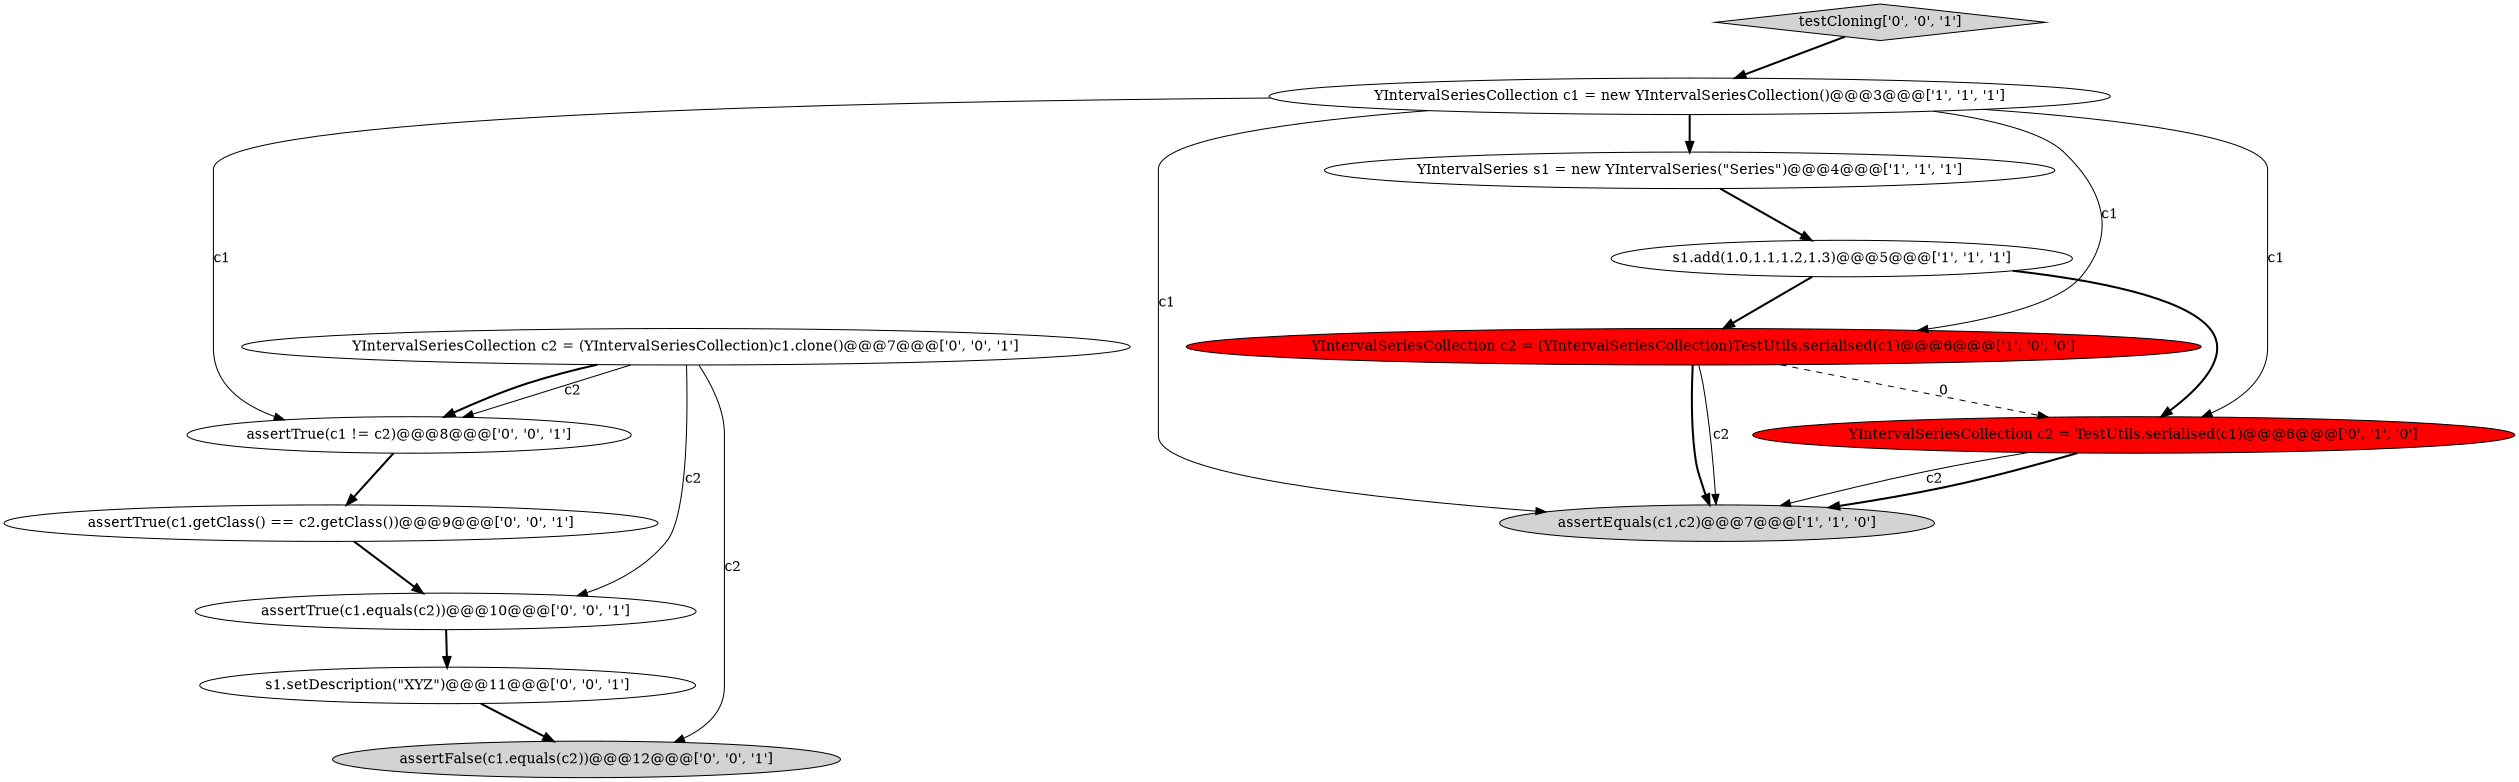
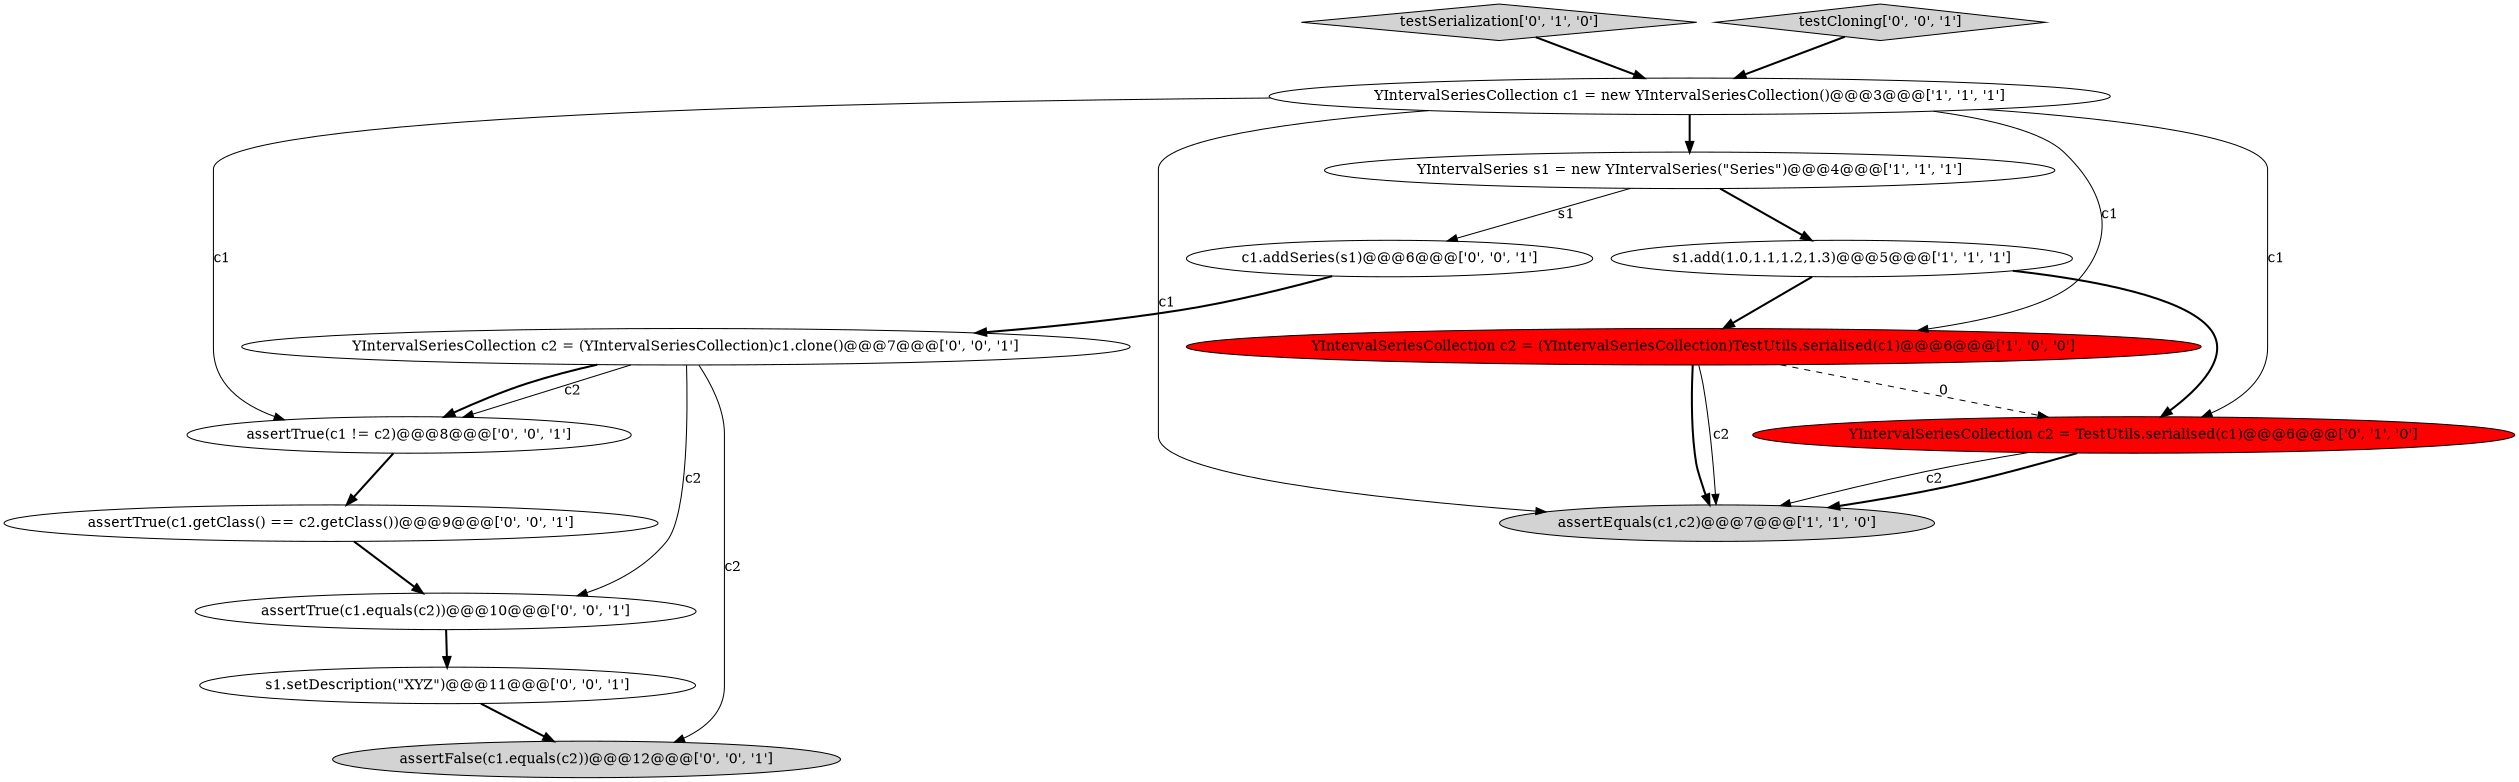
none -> (1499, 22)
none -> (1390, 259)
